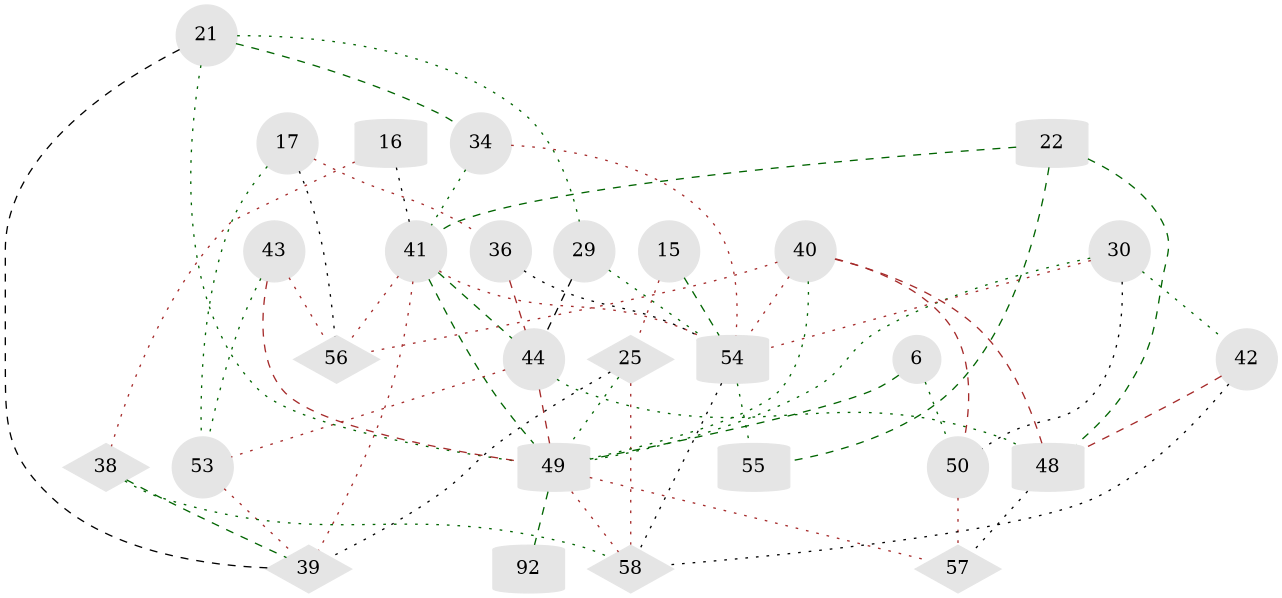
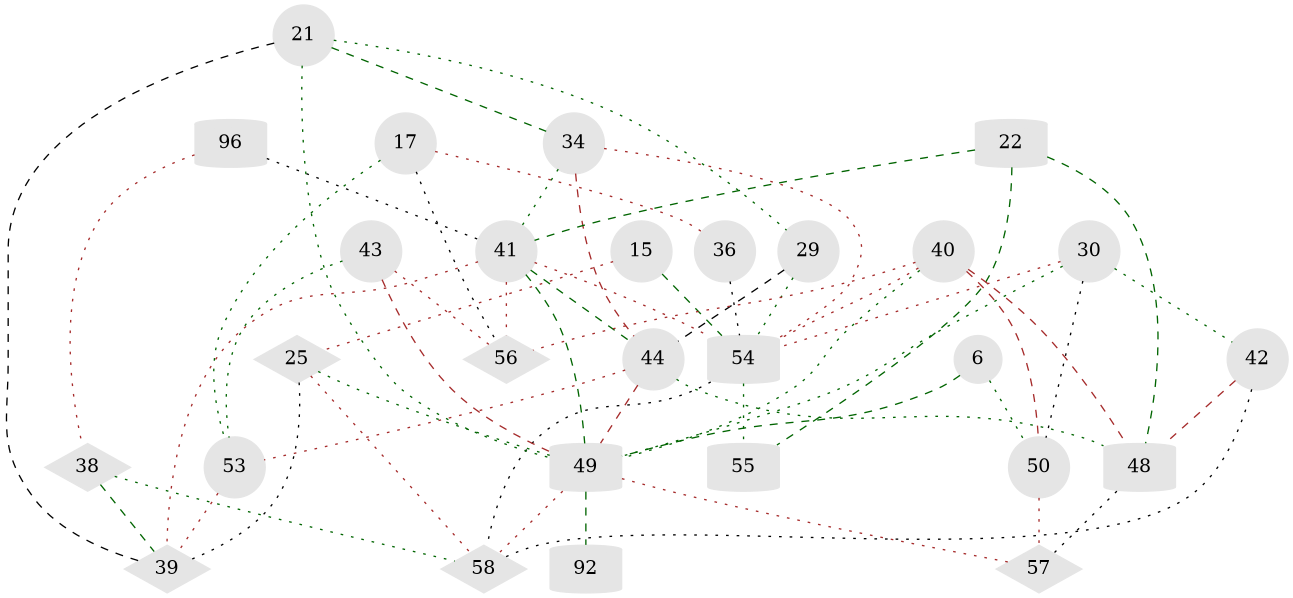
(391, 143) -> (231, 143)
(519, 309) -> (591, 260)
